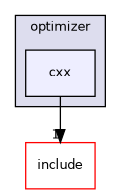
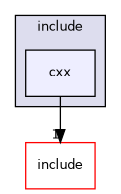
(60, 28) -> (60, 28)
